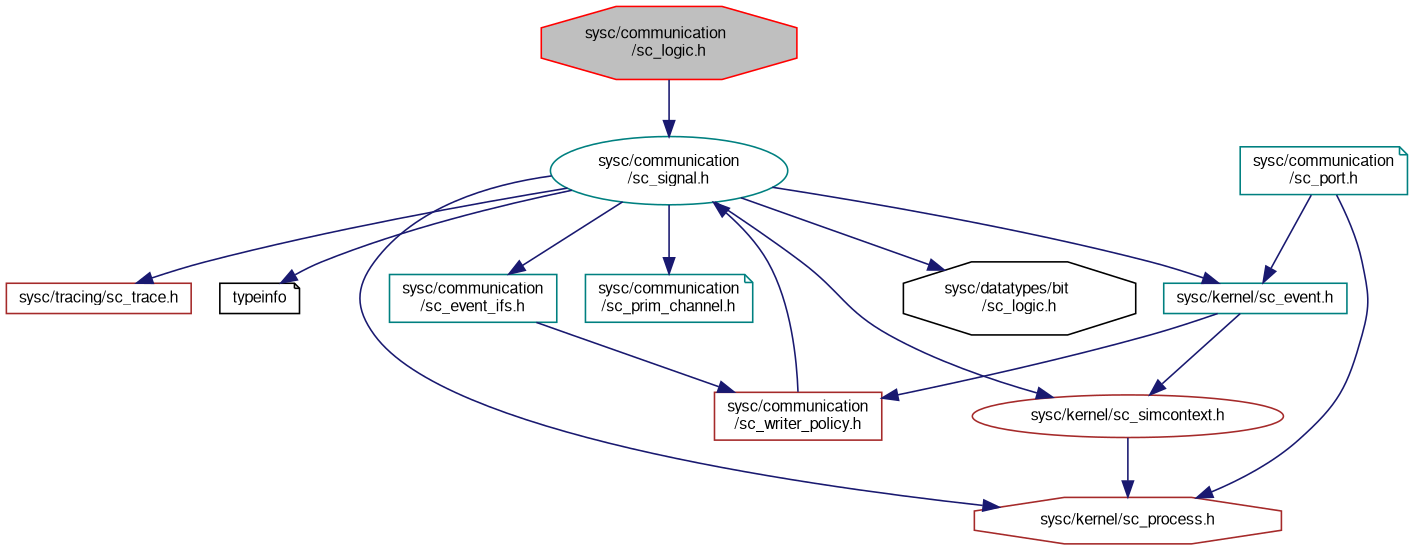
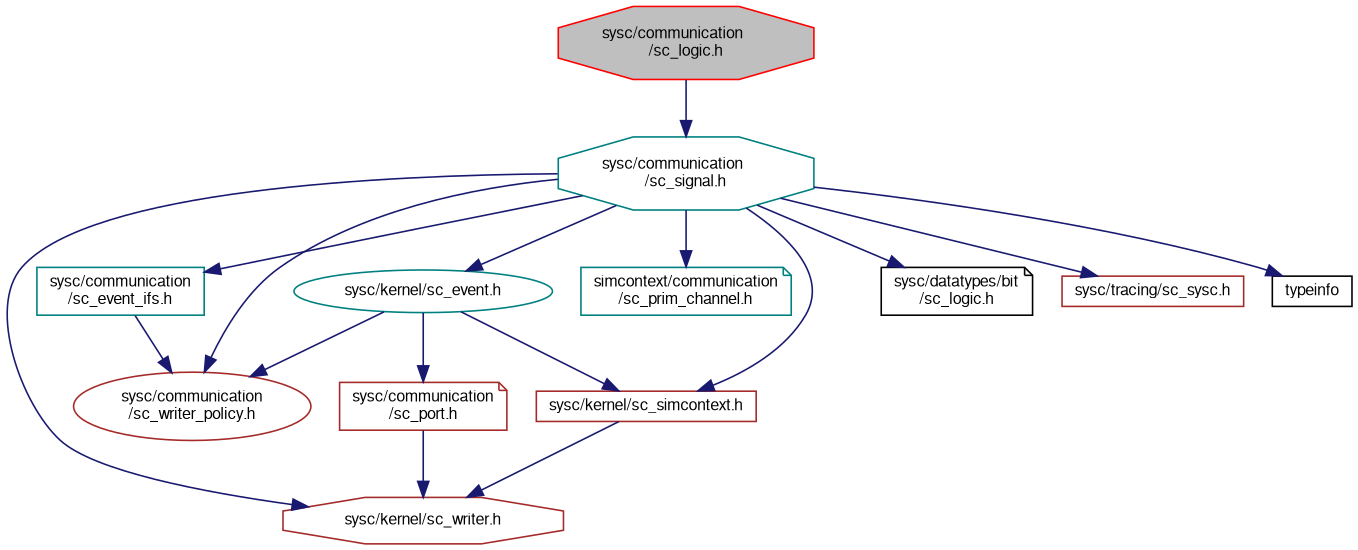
(669, 171) -> (686, 173)
(1324, 171) -> (423, 406)
(1291, 232) -> (423, 339)
(782, 294) -> (359, 225)
(99, 298) -> (1153, 291)
(260, 298) -> (1312, 291)
(669, 298) -> (686, 291)
(1020, 298) -> (957, 291)
(1255, 298) -> (423, 291)
(798, 416) -> (192, 406)
(1128, 416) -> (646, 406)
(1128, 521) -> (423, 521)
